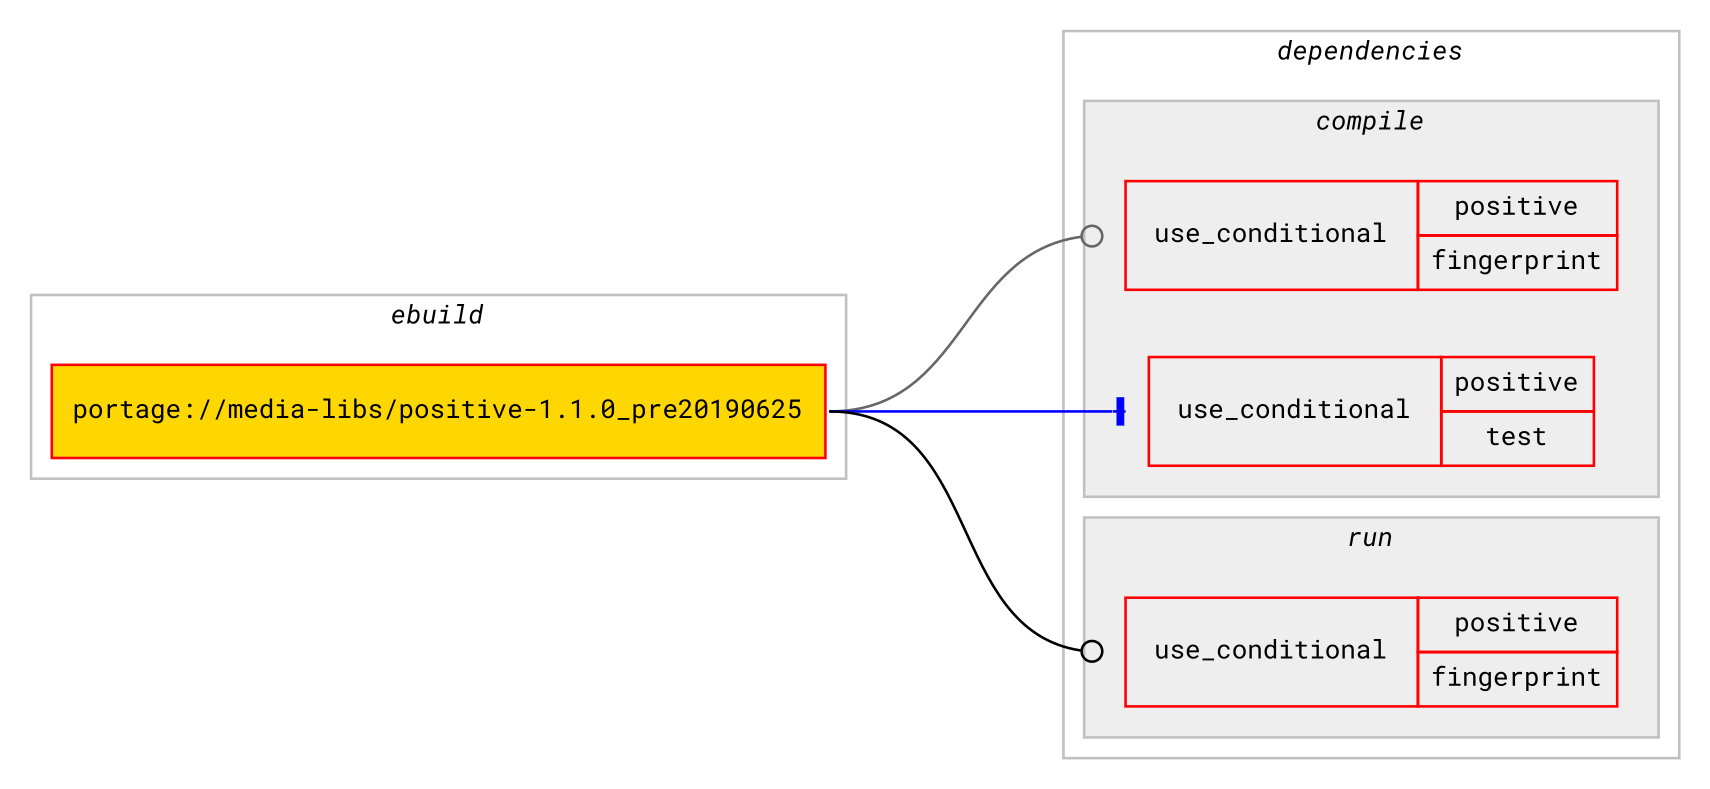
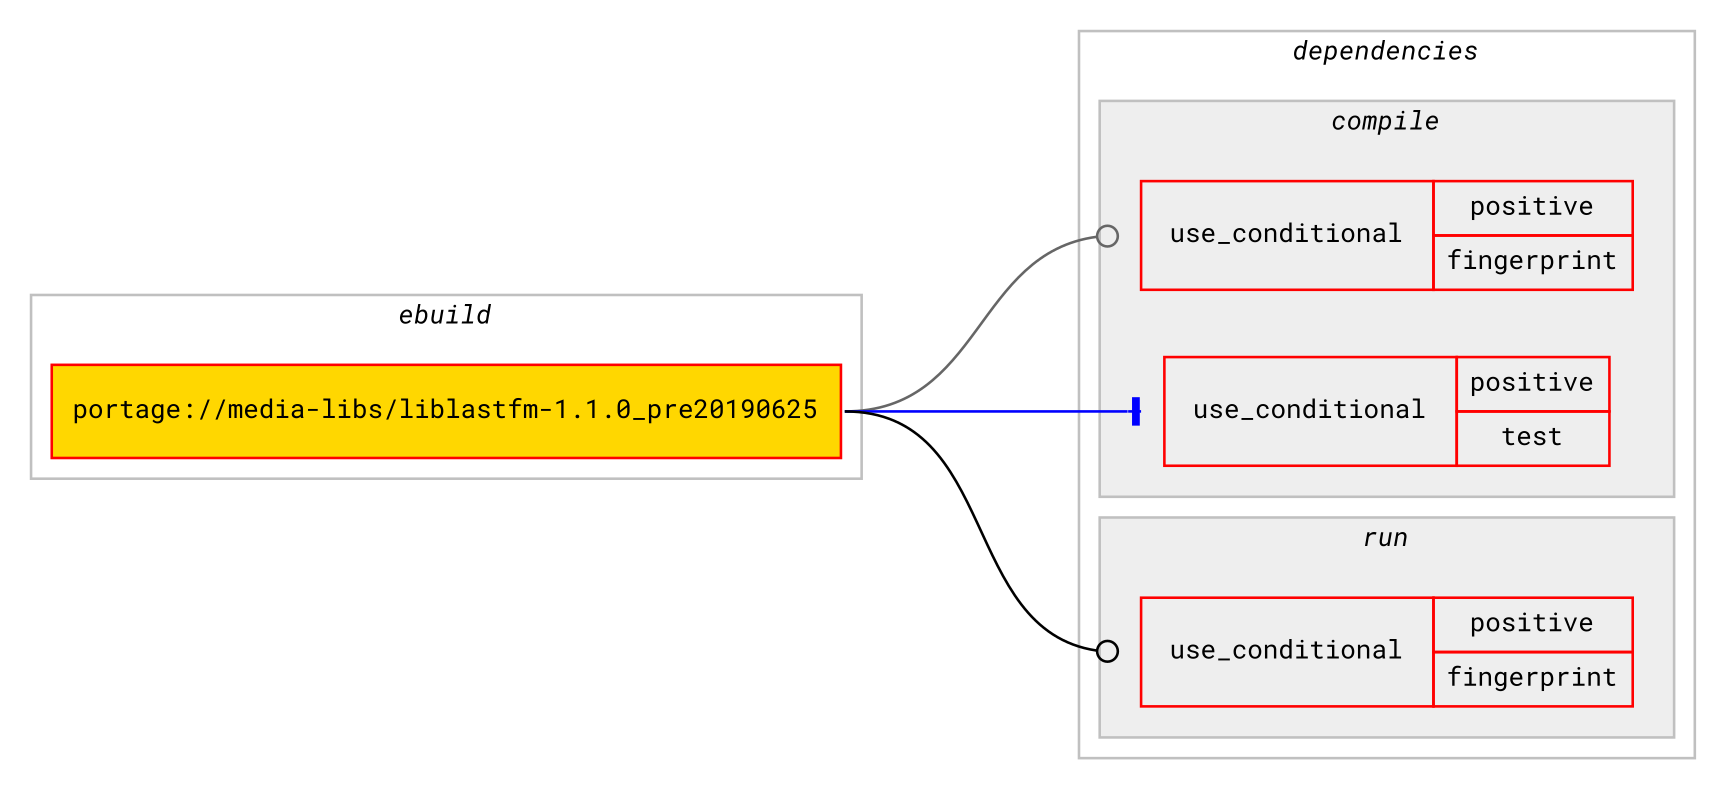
(439, 411) -> (446, 411)
